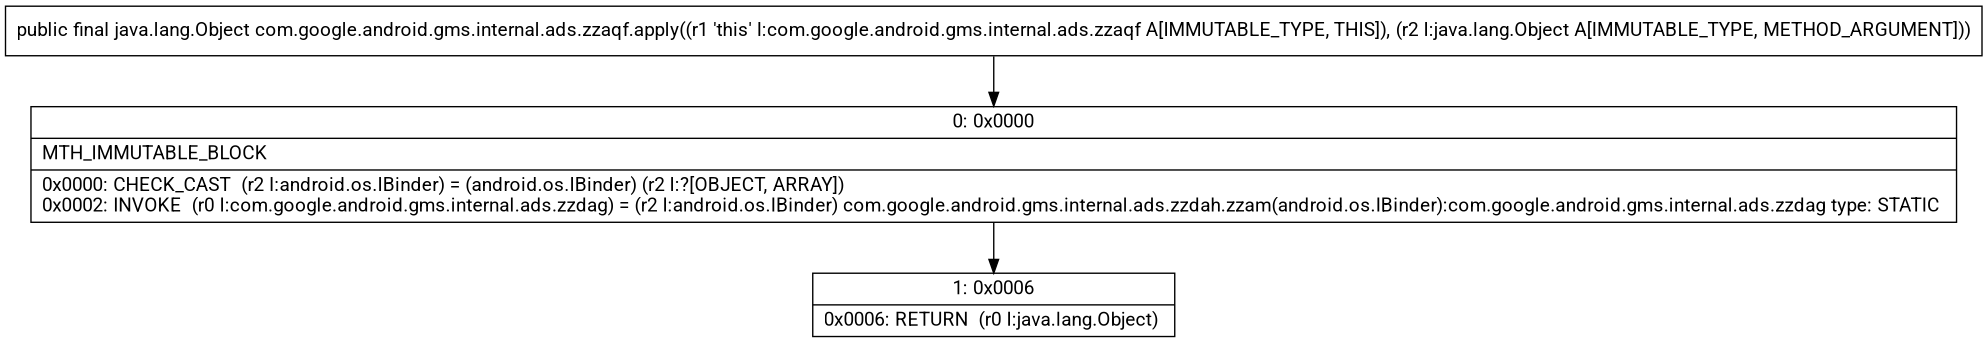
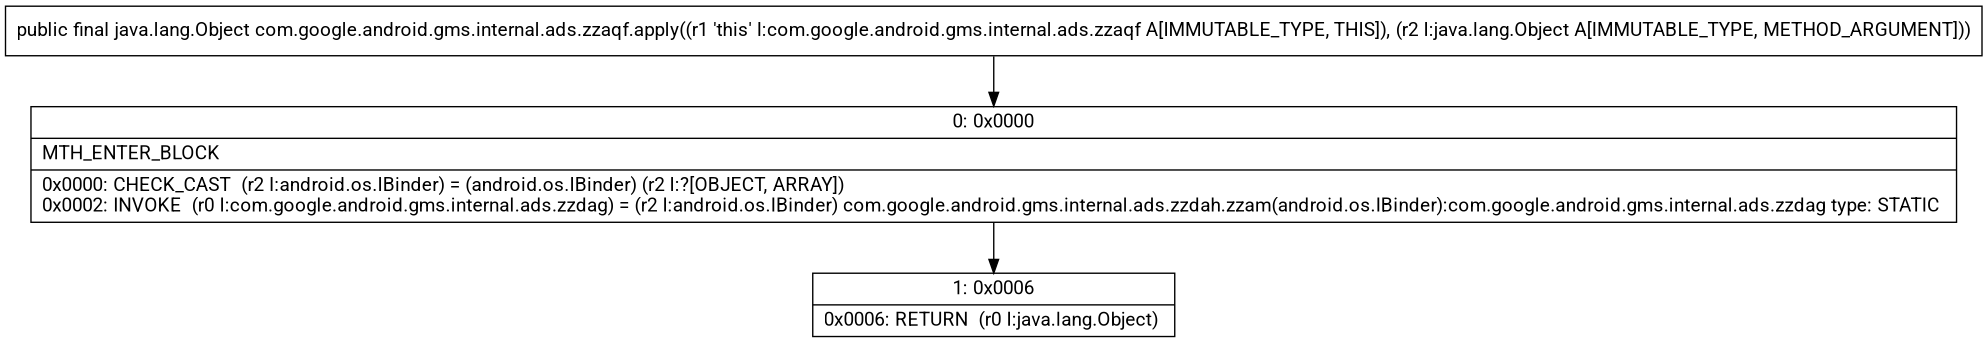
(155, 153) -> (131, 153)
